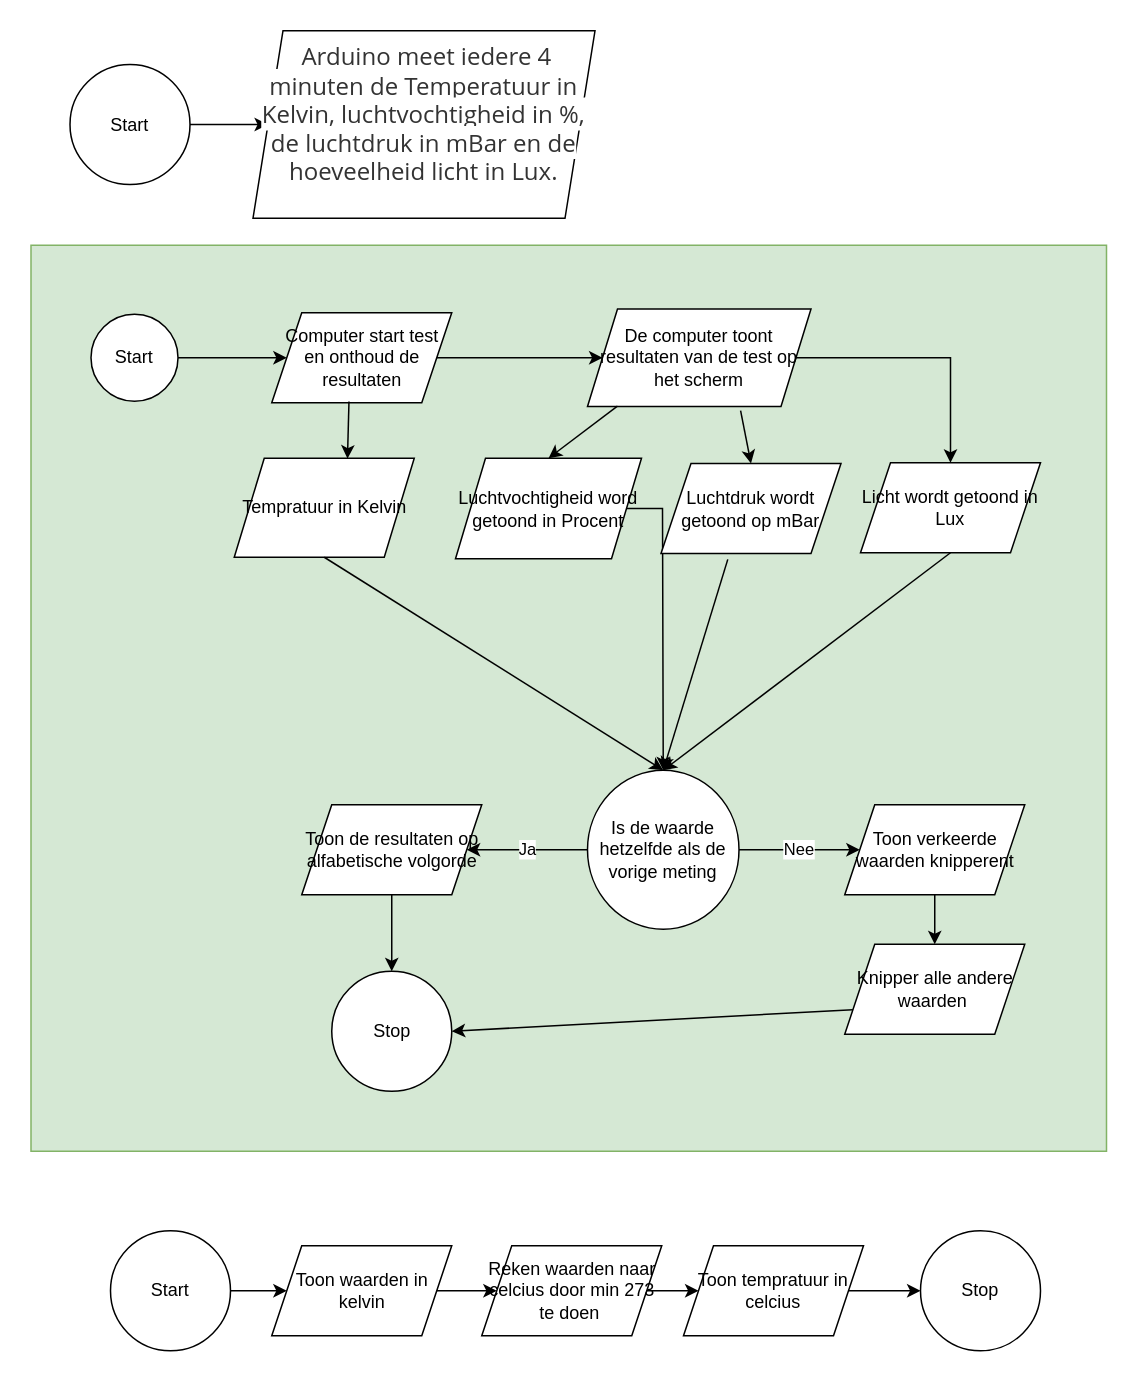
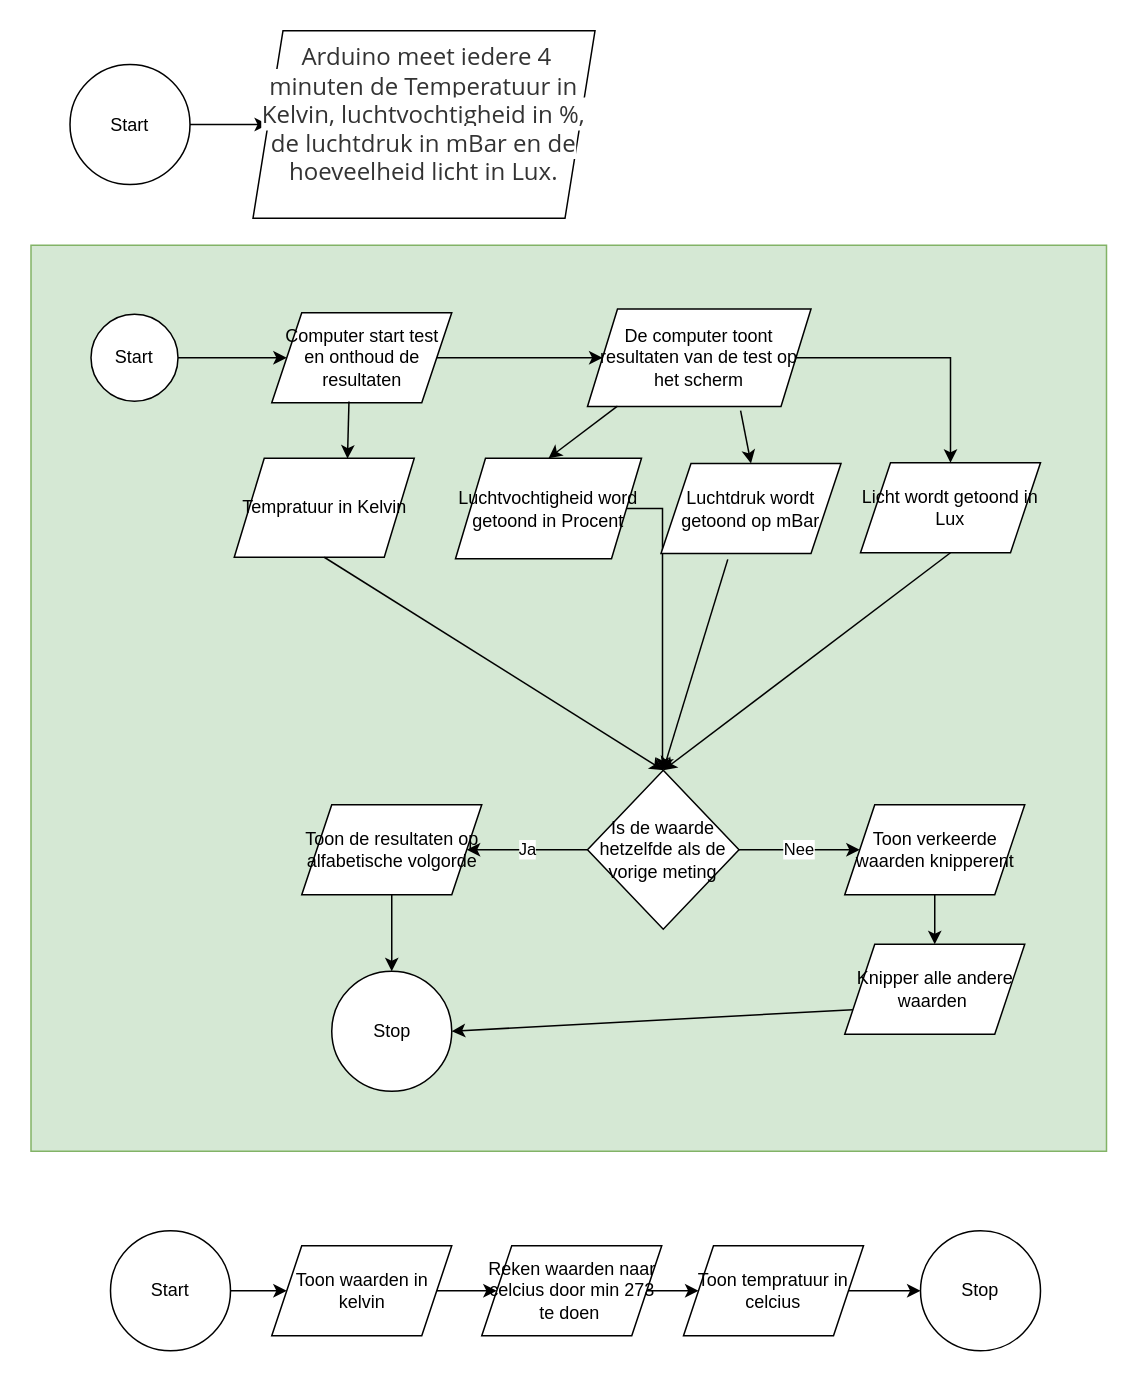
(663, 850) -> (663, 850)
